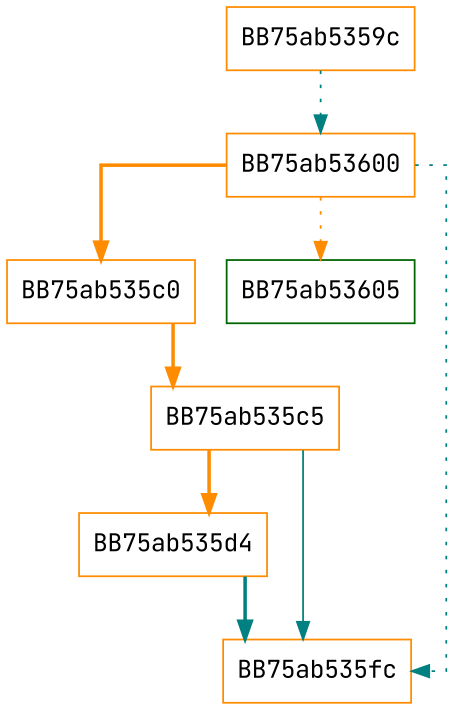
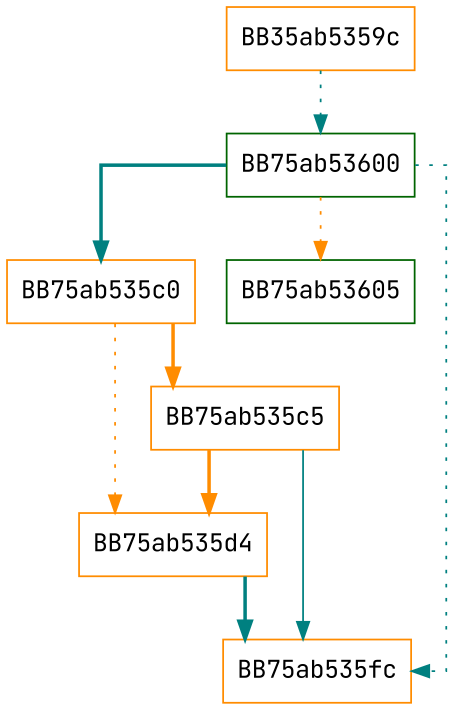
(321, 39) -> (321, 39)
(125, 165) -> (125, 165)
(321, 165) -> (321, 165)
none -> (115, 409)
